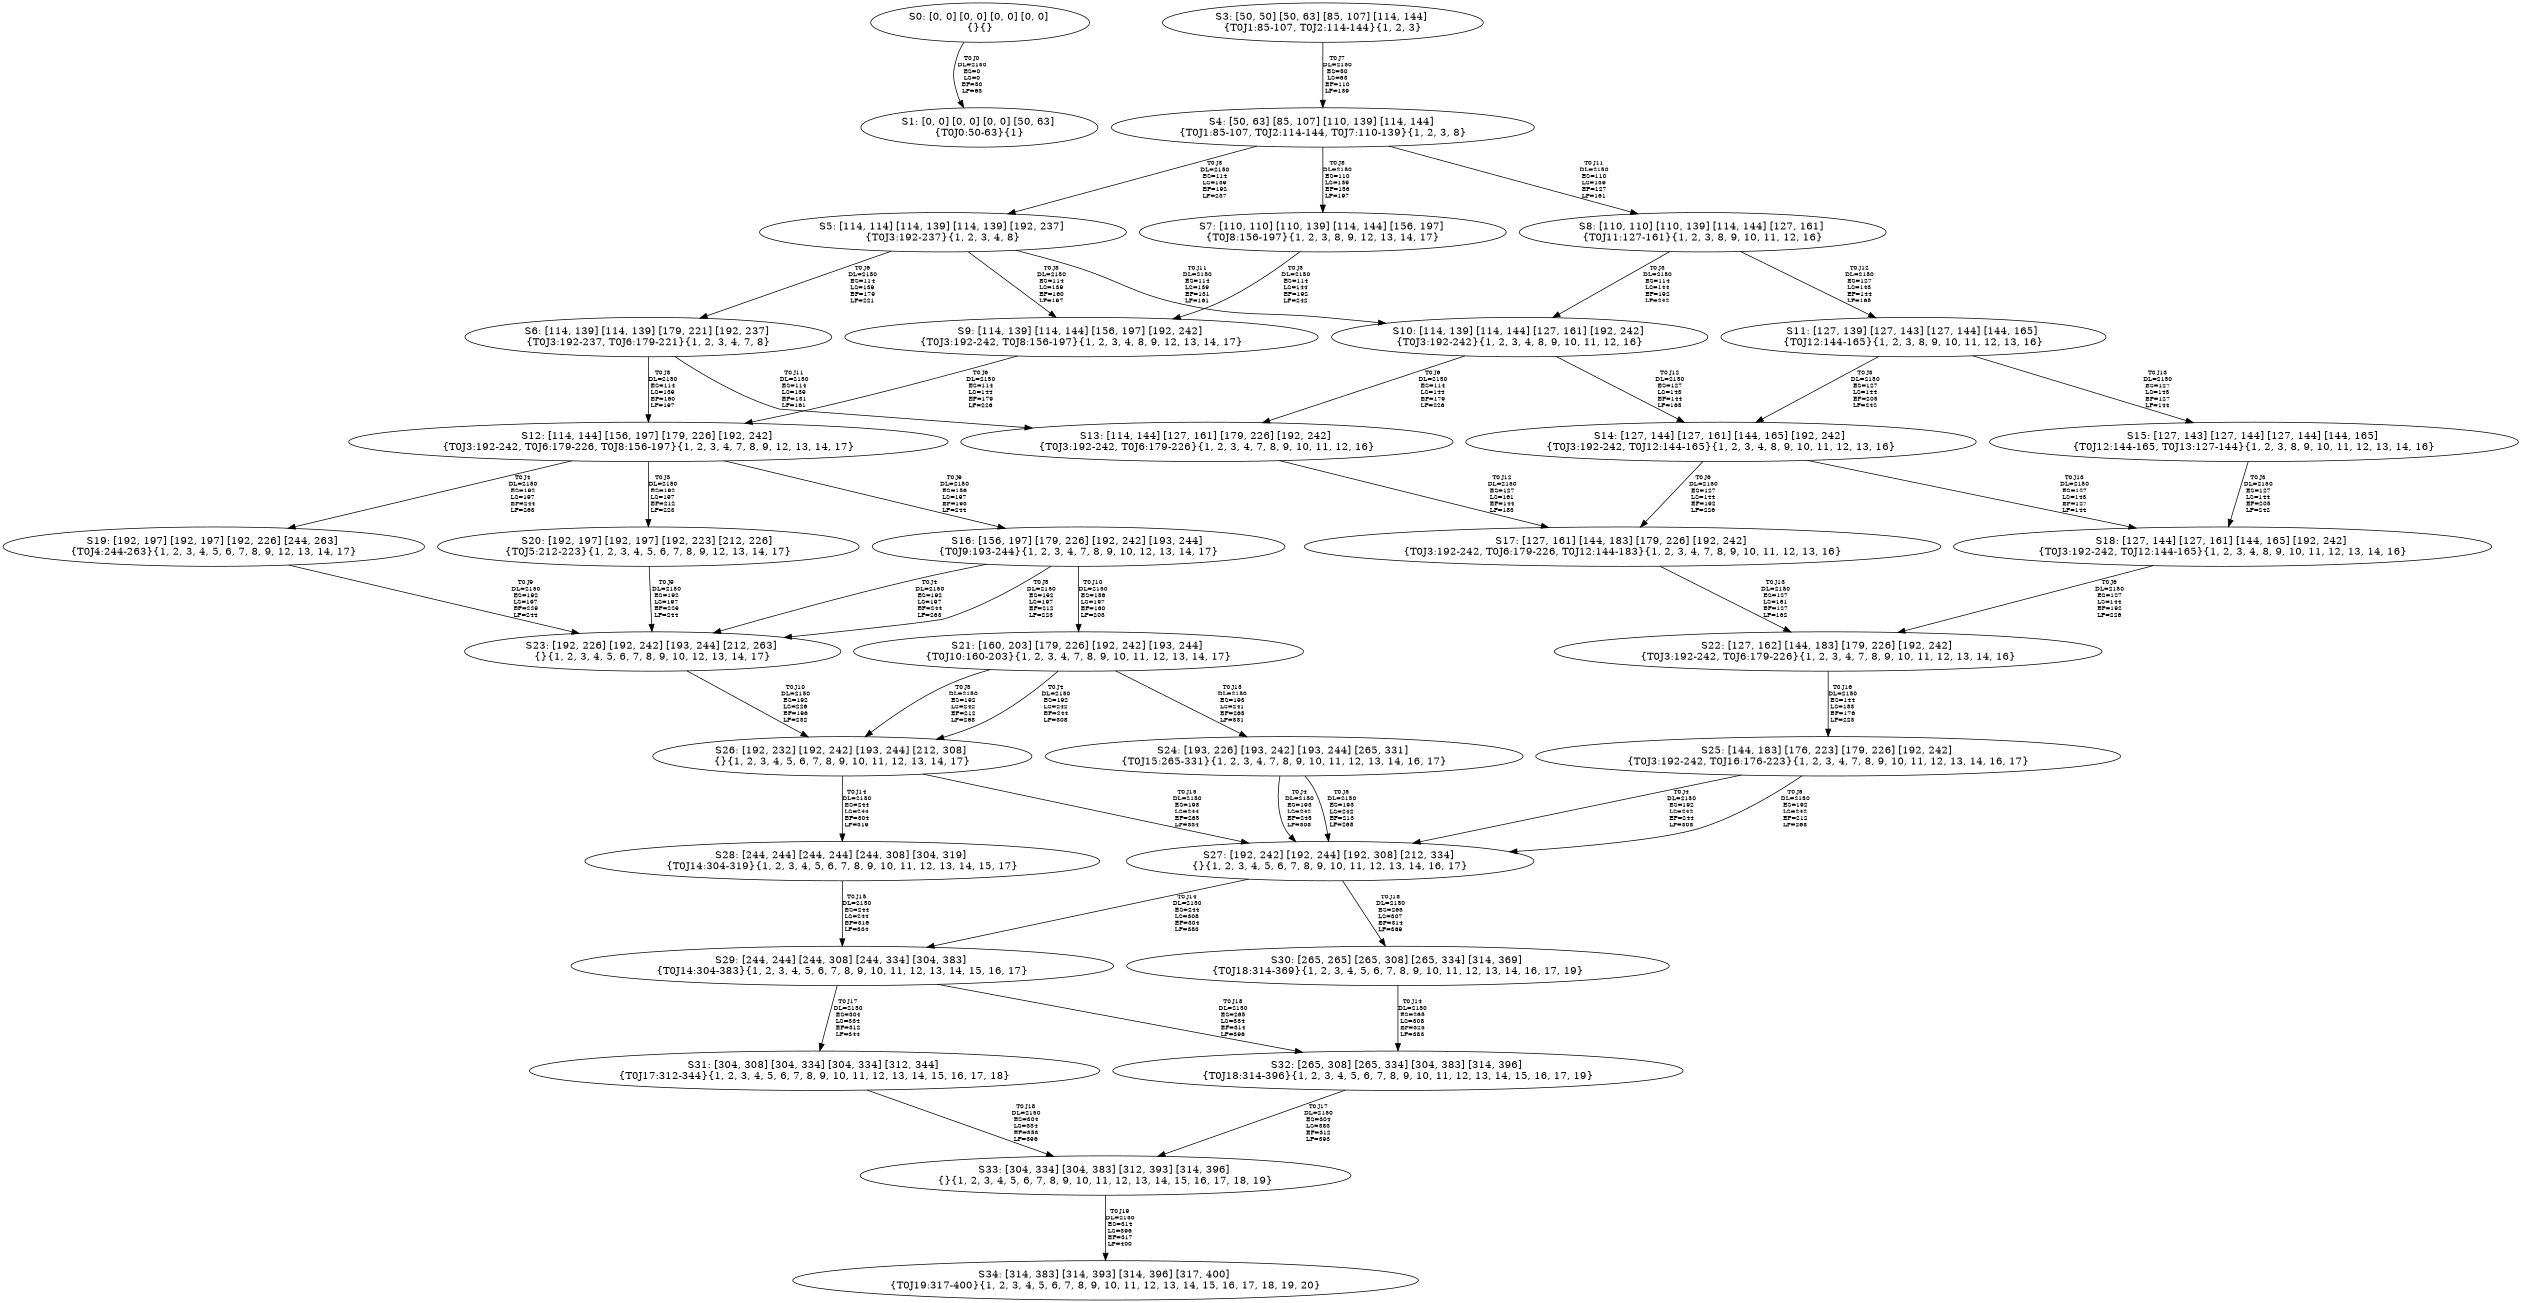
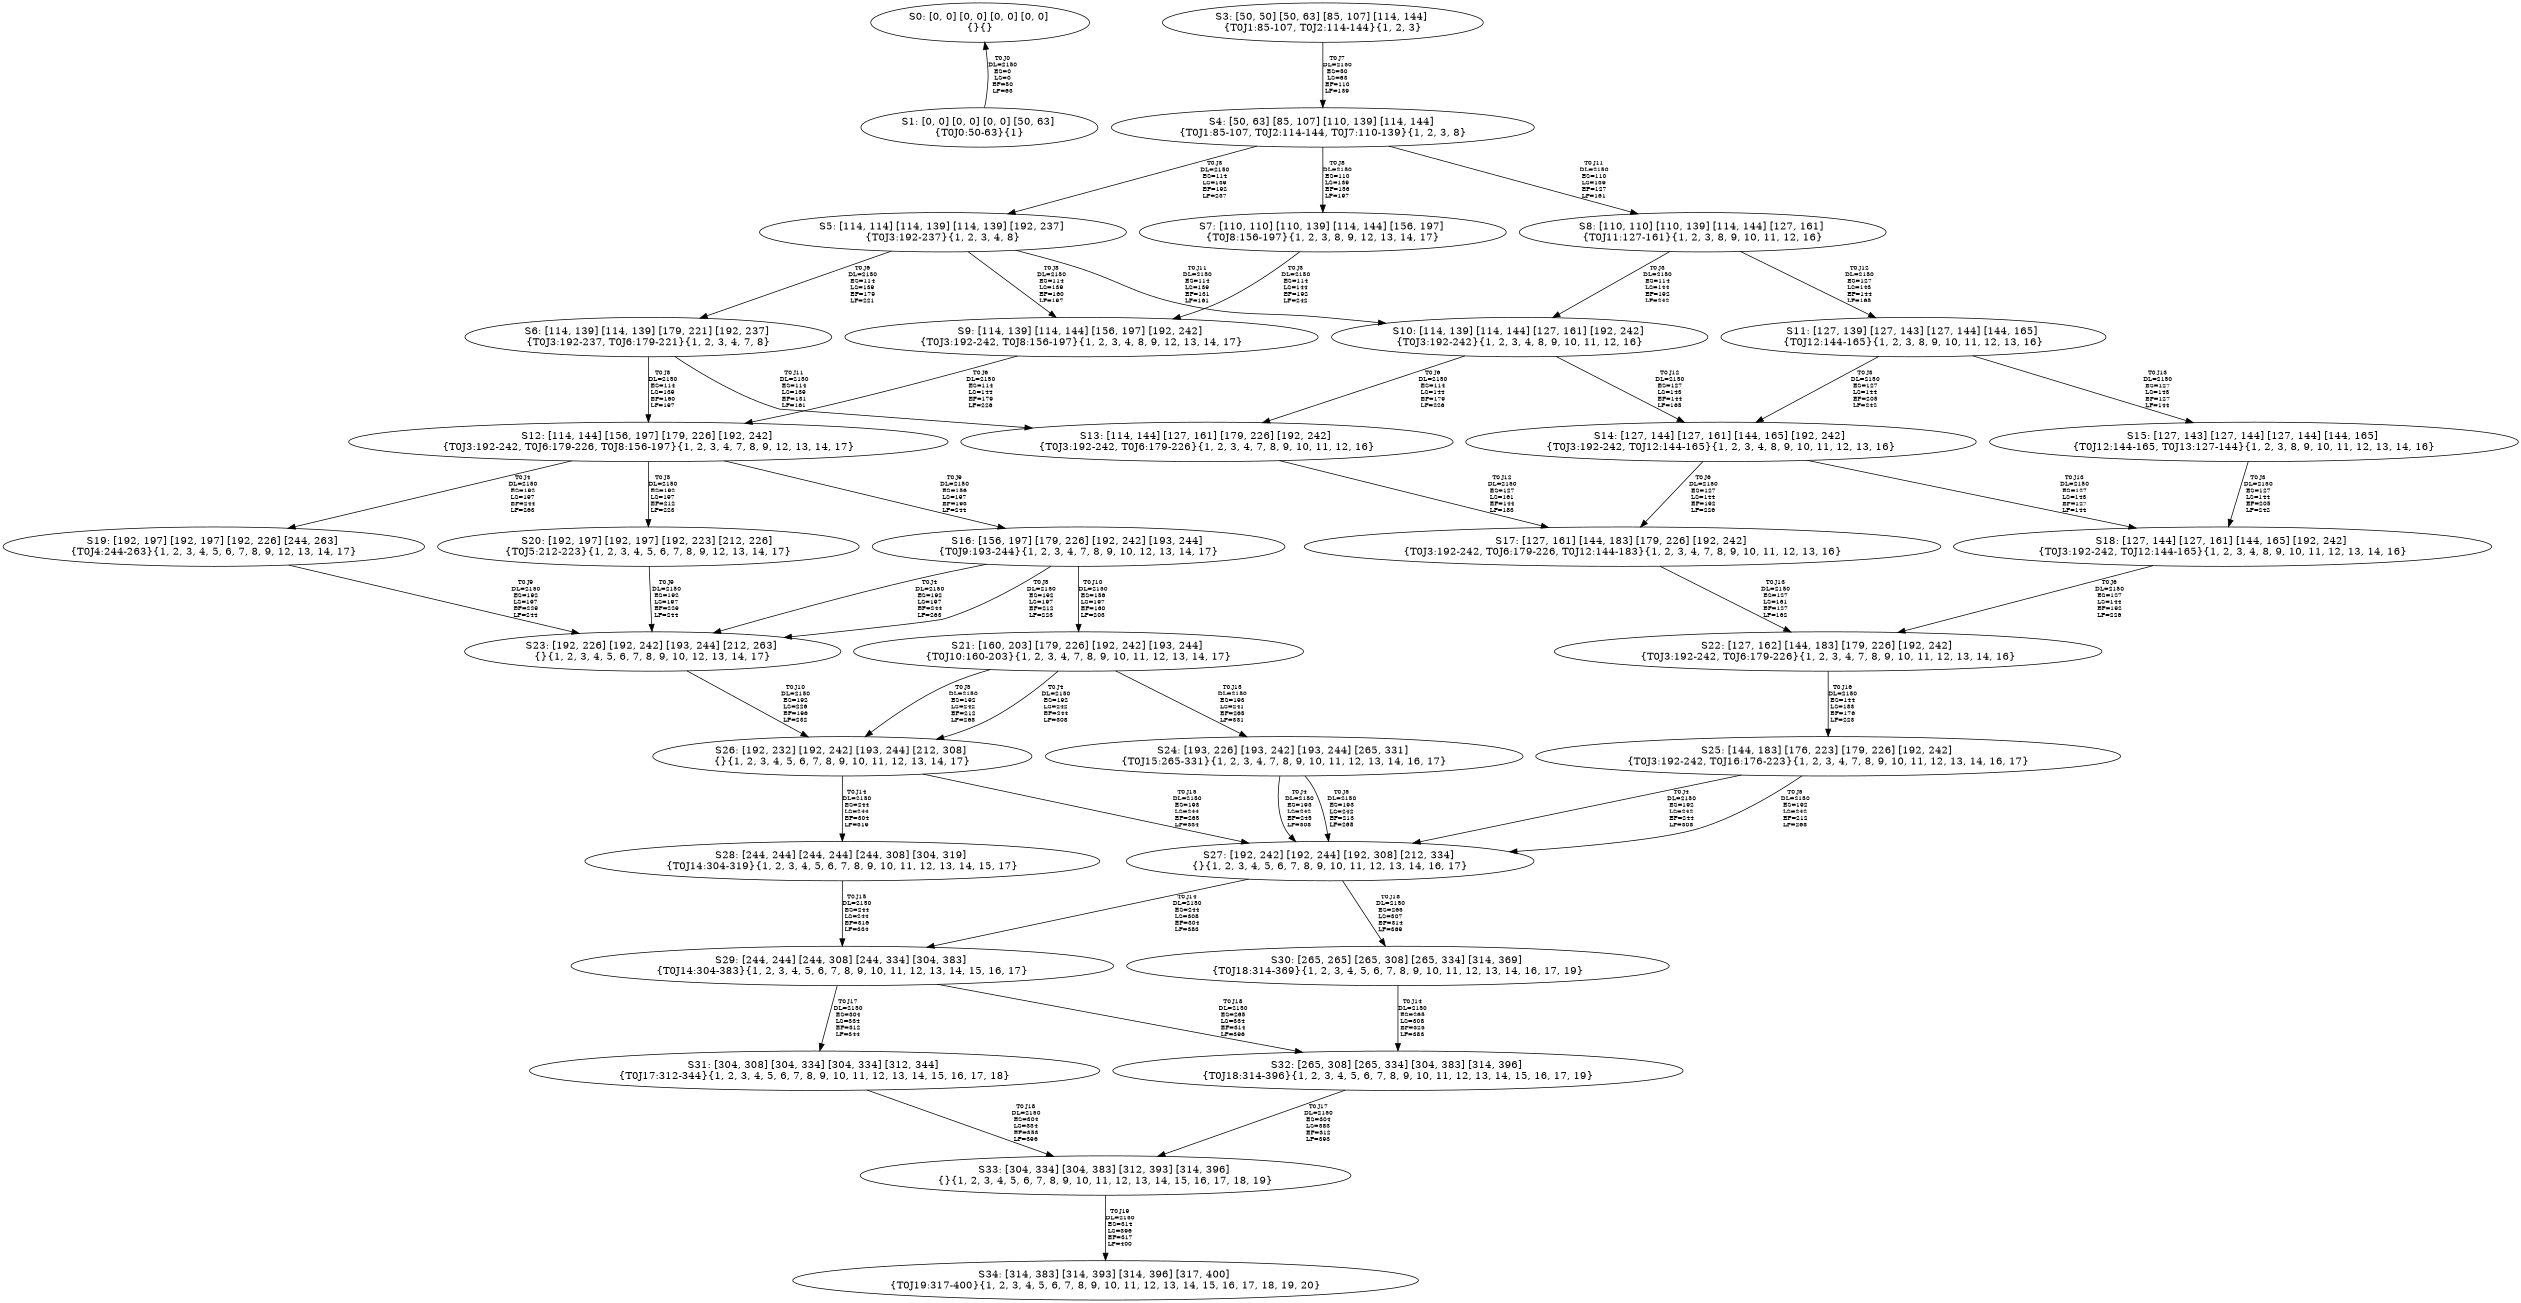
(954, 71) -> (988, 79)
